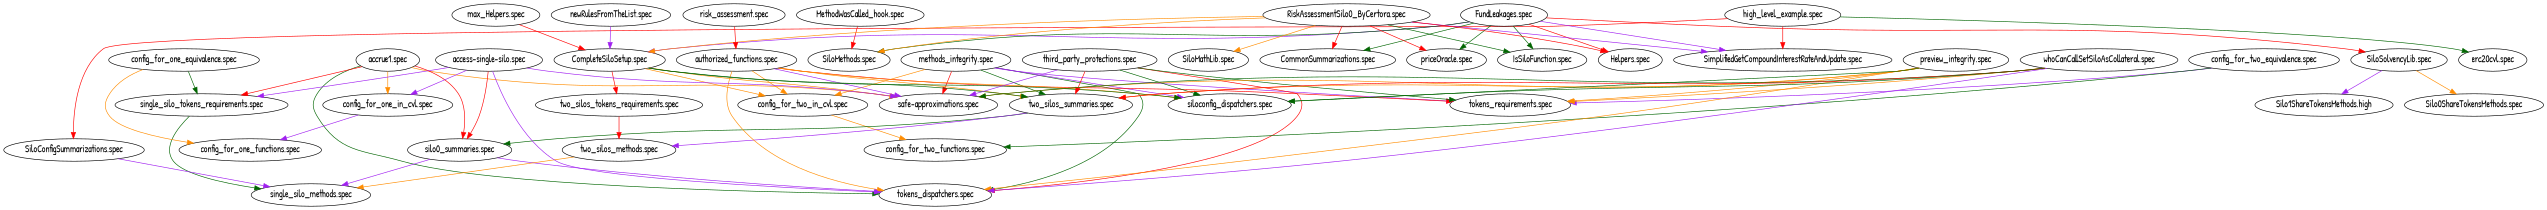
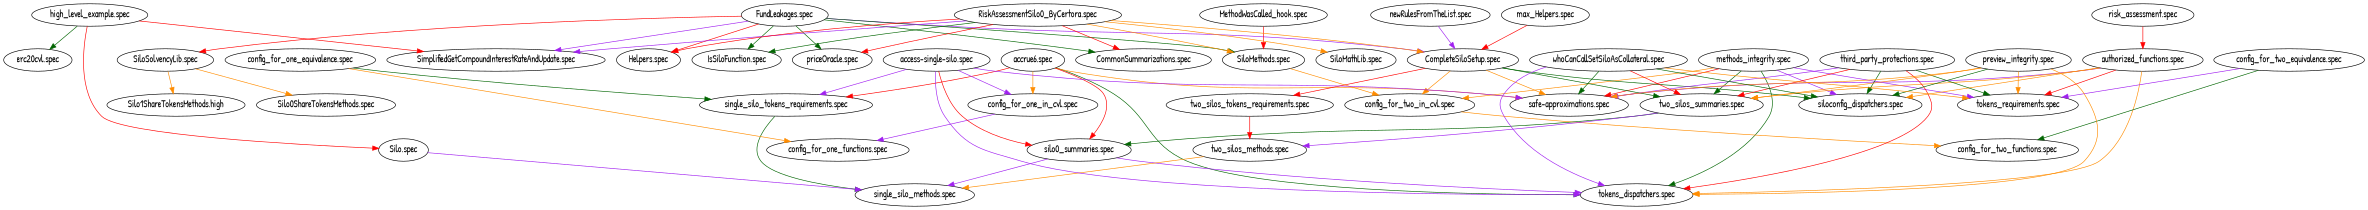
(388, 60) -> (1033, 60)
(767, 81) -> (1331, 81)
(2365, 81) -> (170, 80)
(74, 150) -> (404, 150)
